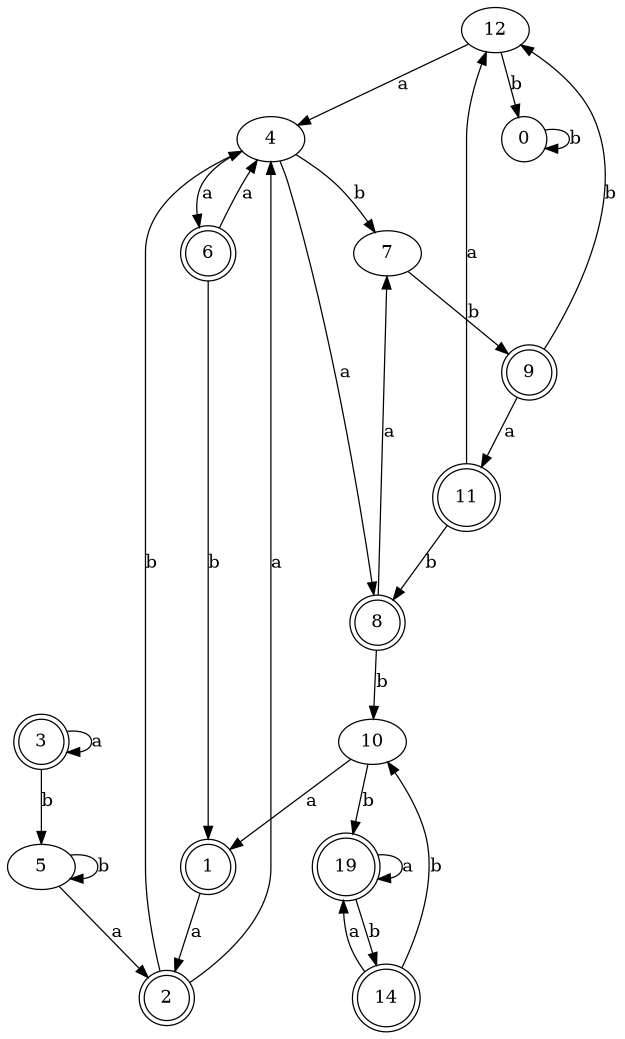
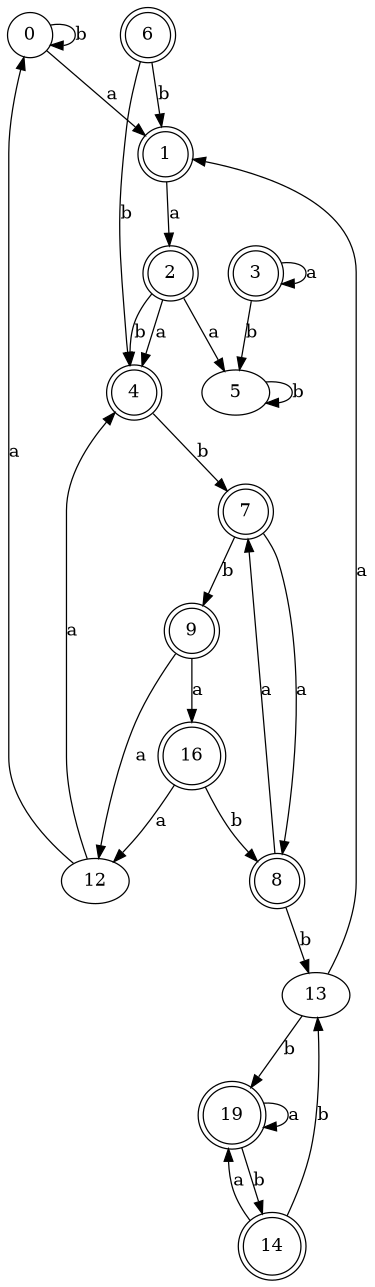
(517, 85) -> (14, 452)
none -> (91, 89)
(271, 139) -> (134, 393)
(204, 180) -> none
(248, 194) -> (127, 214)
(611, 194) -> (141, 756)
(388, 253) -> (246, 512)
(334, 370) -> (296, 685)
(467, 498) -> (192, 756)
(372, 742) -> (316, 995)
(99, 927) -> (201, 329)
